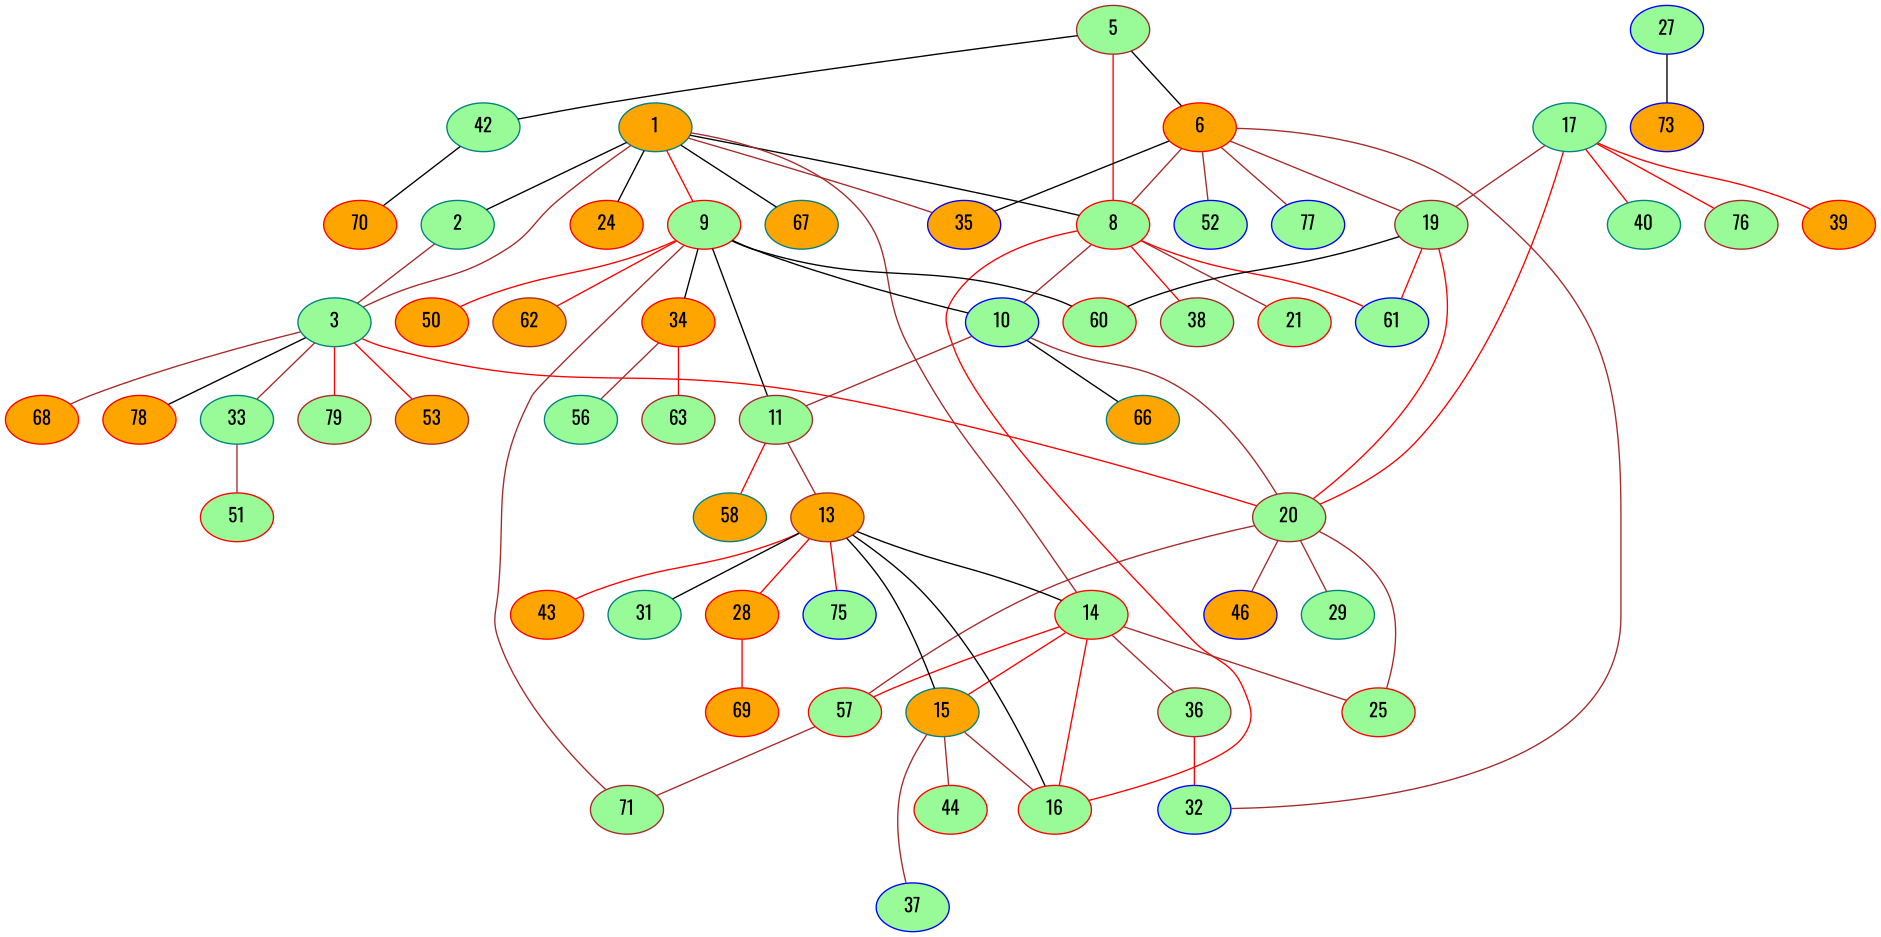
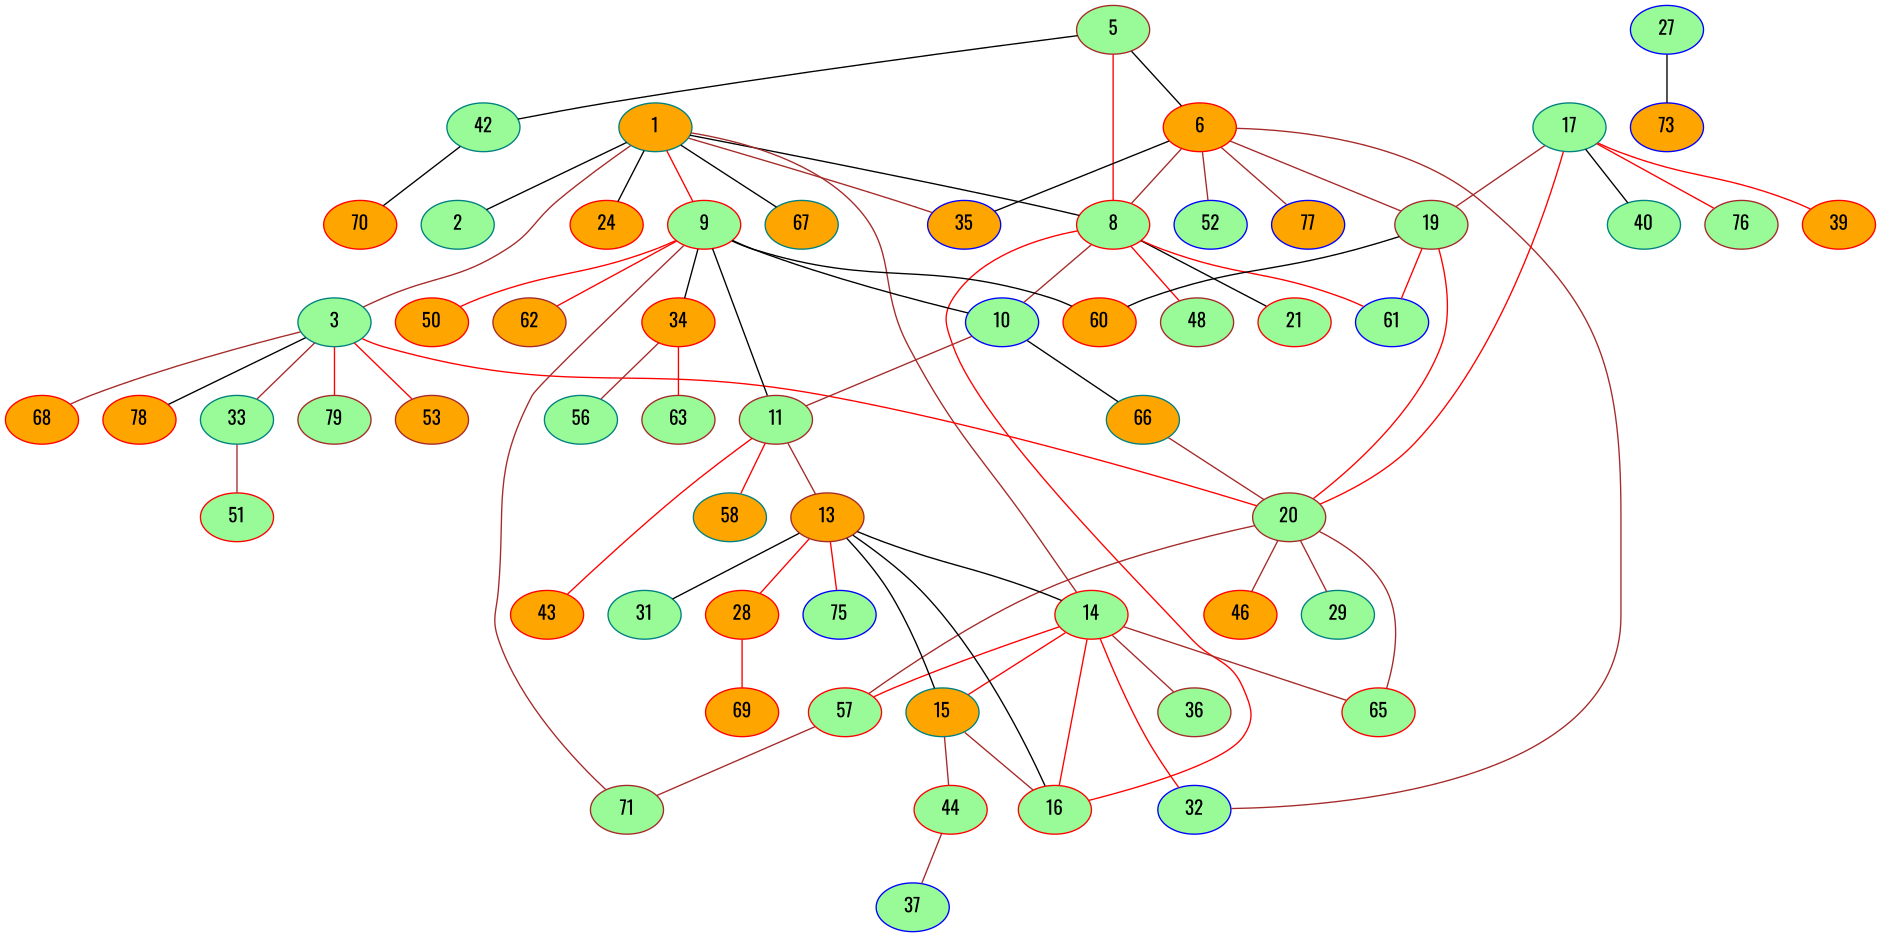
(1607, 176) -> (1607, 176)
(1308, 225) -> (1308, 225)
(1201, 272) -> (1201, 272)
(396, 274) -> none
(1100, 322) -> (1100, 322)
(1197, 322) -> (1197, 322)
(1174, 385) -> (1216, 469)
(687, 566) -> (657, 513)
(1240, 615) -> (1240, 615)
(1379, 712) -> (1379, 712)
(1194, 758) -> (1135, 716)
(899, 806) -> (932, 859)
